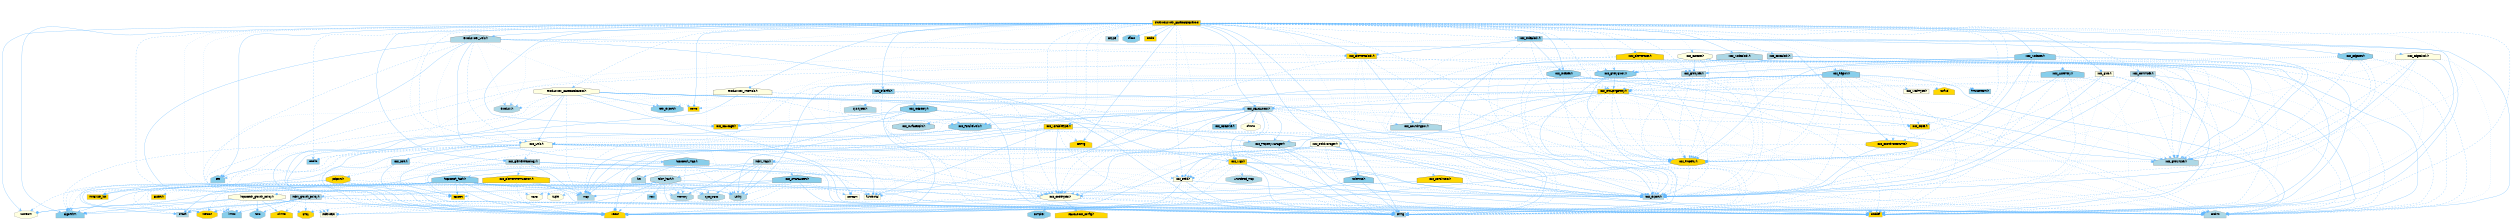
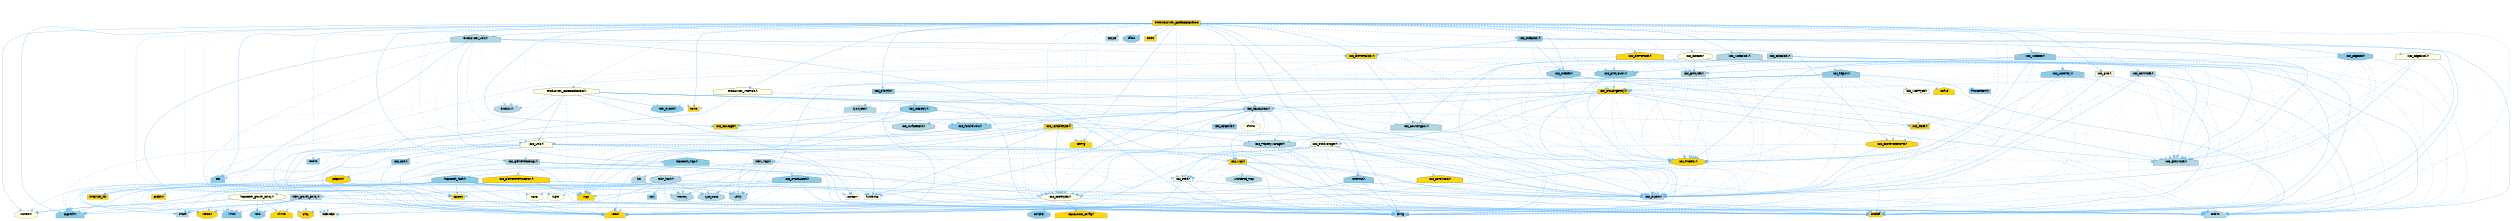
(586, 197) -> (586, 197)
(153, 207) -> (153, 207)
